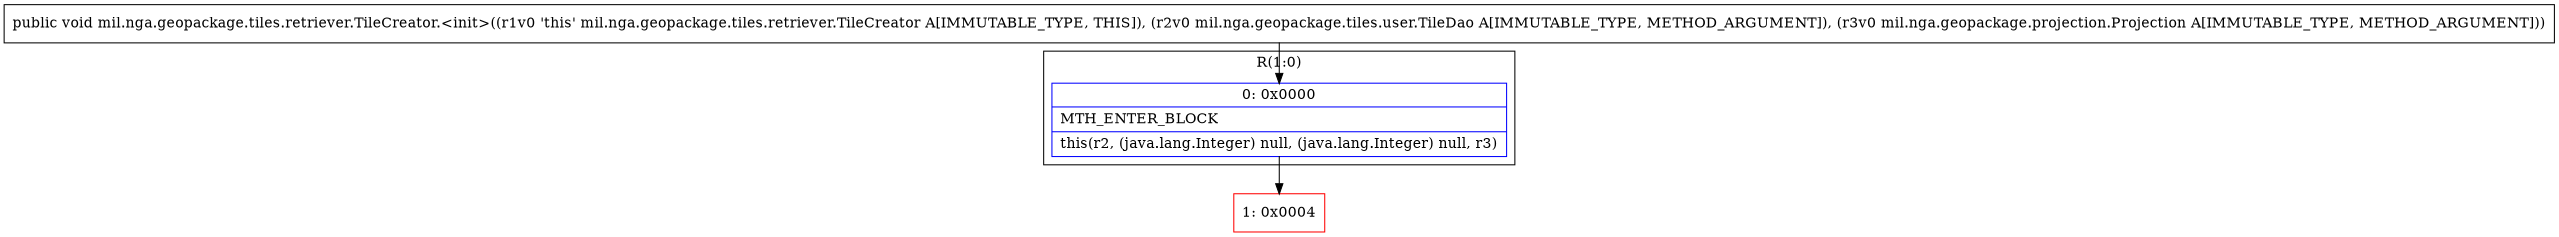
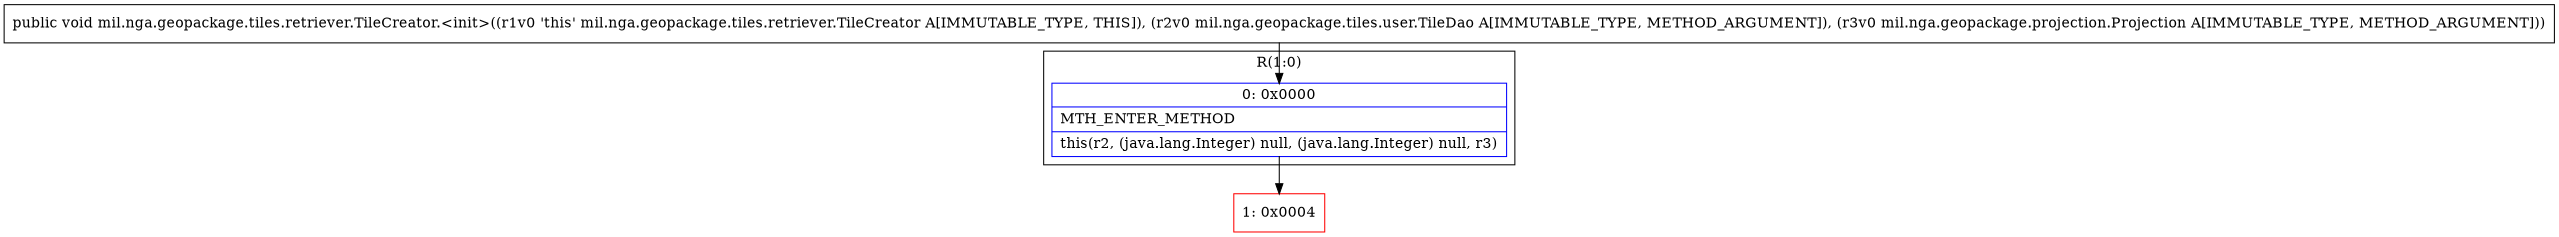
(1140, 119) -> (1148, 119)
